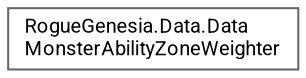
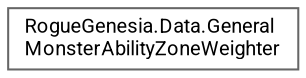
(153, 39) -> (153, 39)
